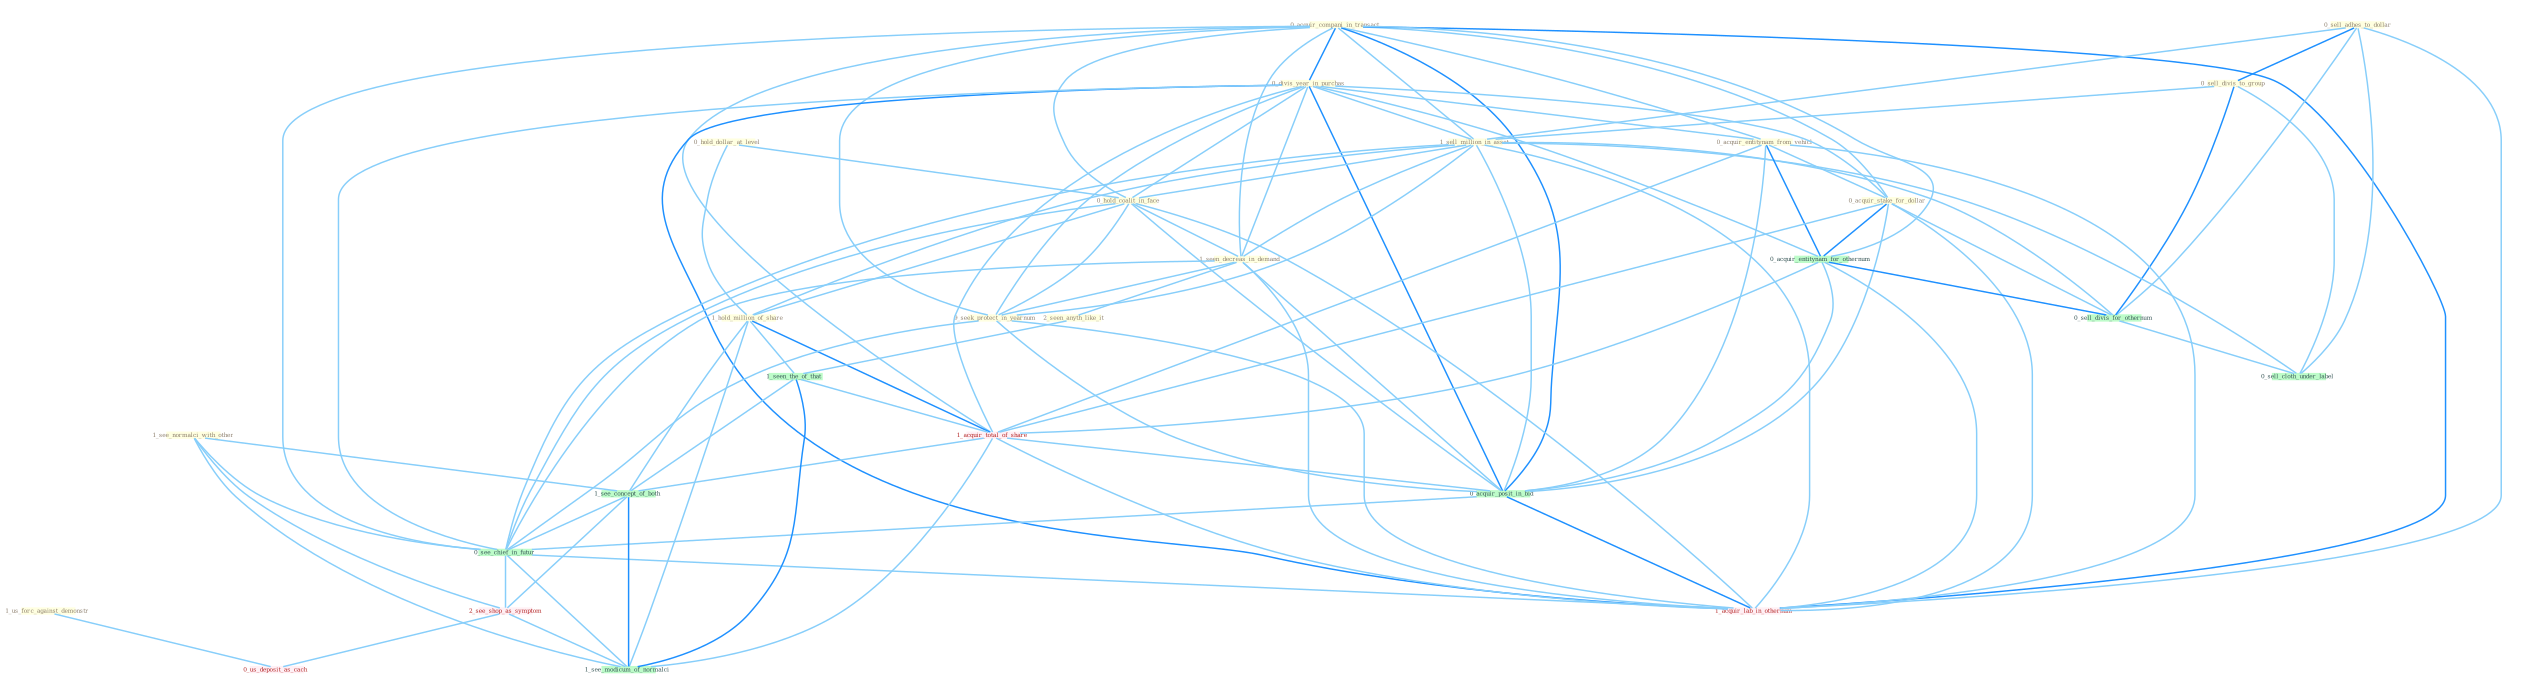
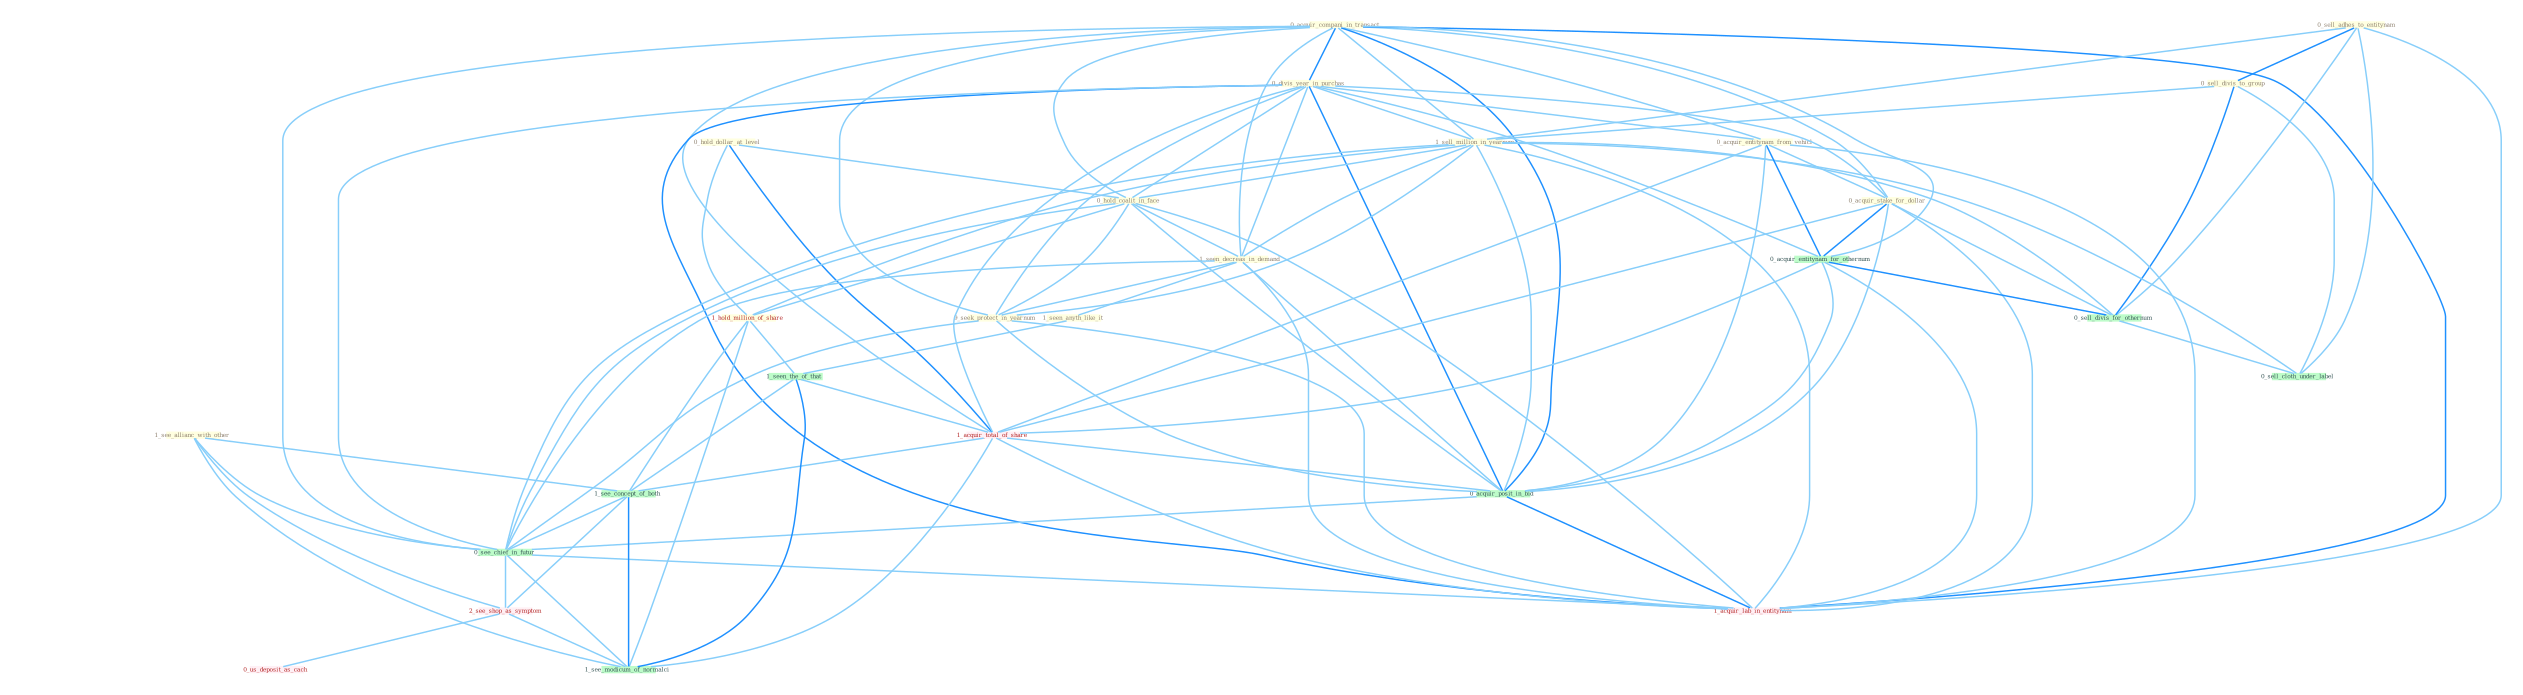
(2358, 25) -> (2358, 25)
(1476, 142) -> (1476, 142)
(749, 318) -> (749, 318)
(1074, 318) -> (1074, 318)
(871, 377) -> (853, 296)
(193, 435) -> (193, 435)
(48, 611) -> none
(1754, 611) -> (1754, 611)
